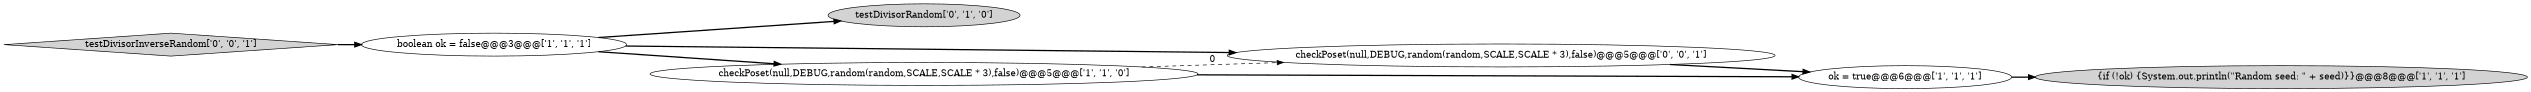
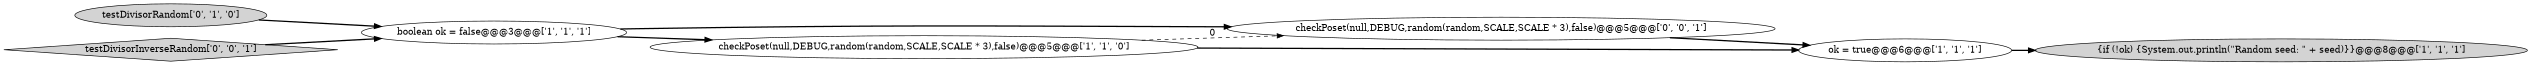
(716, 29) -> (317, 23)
